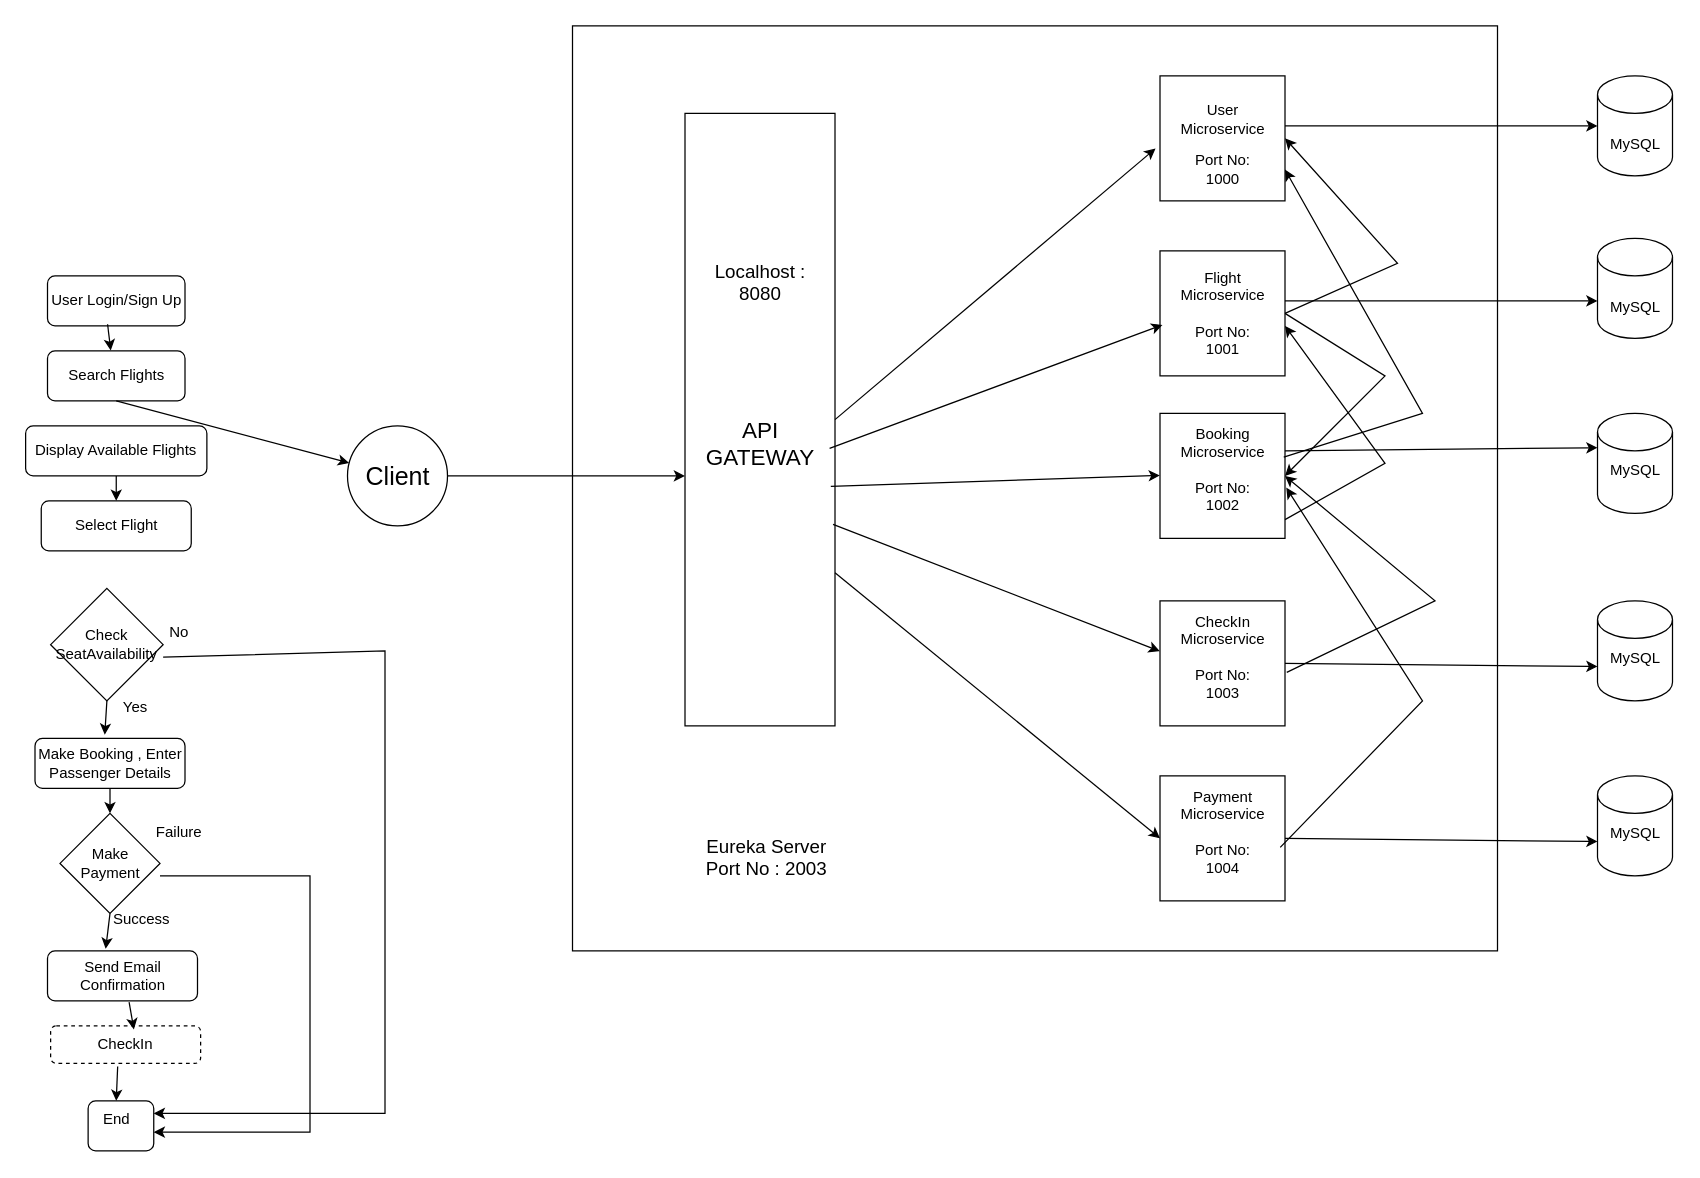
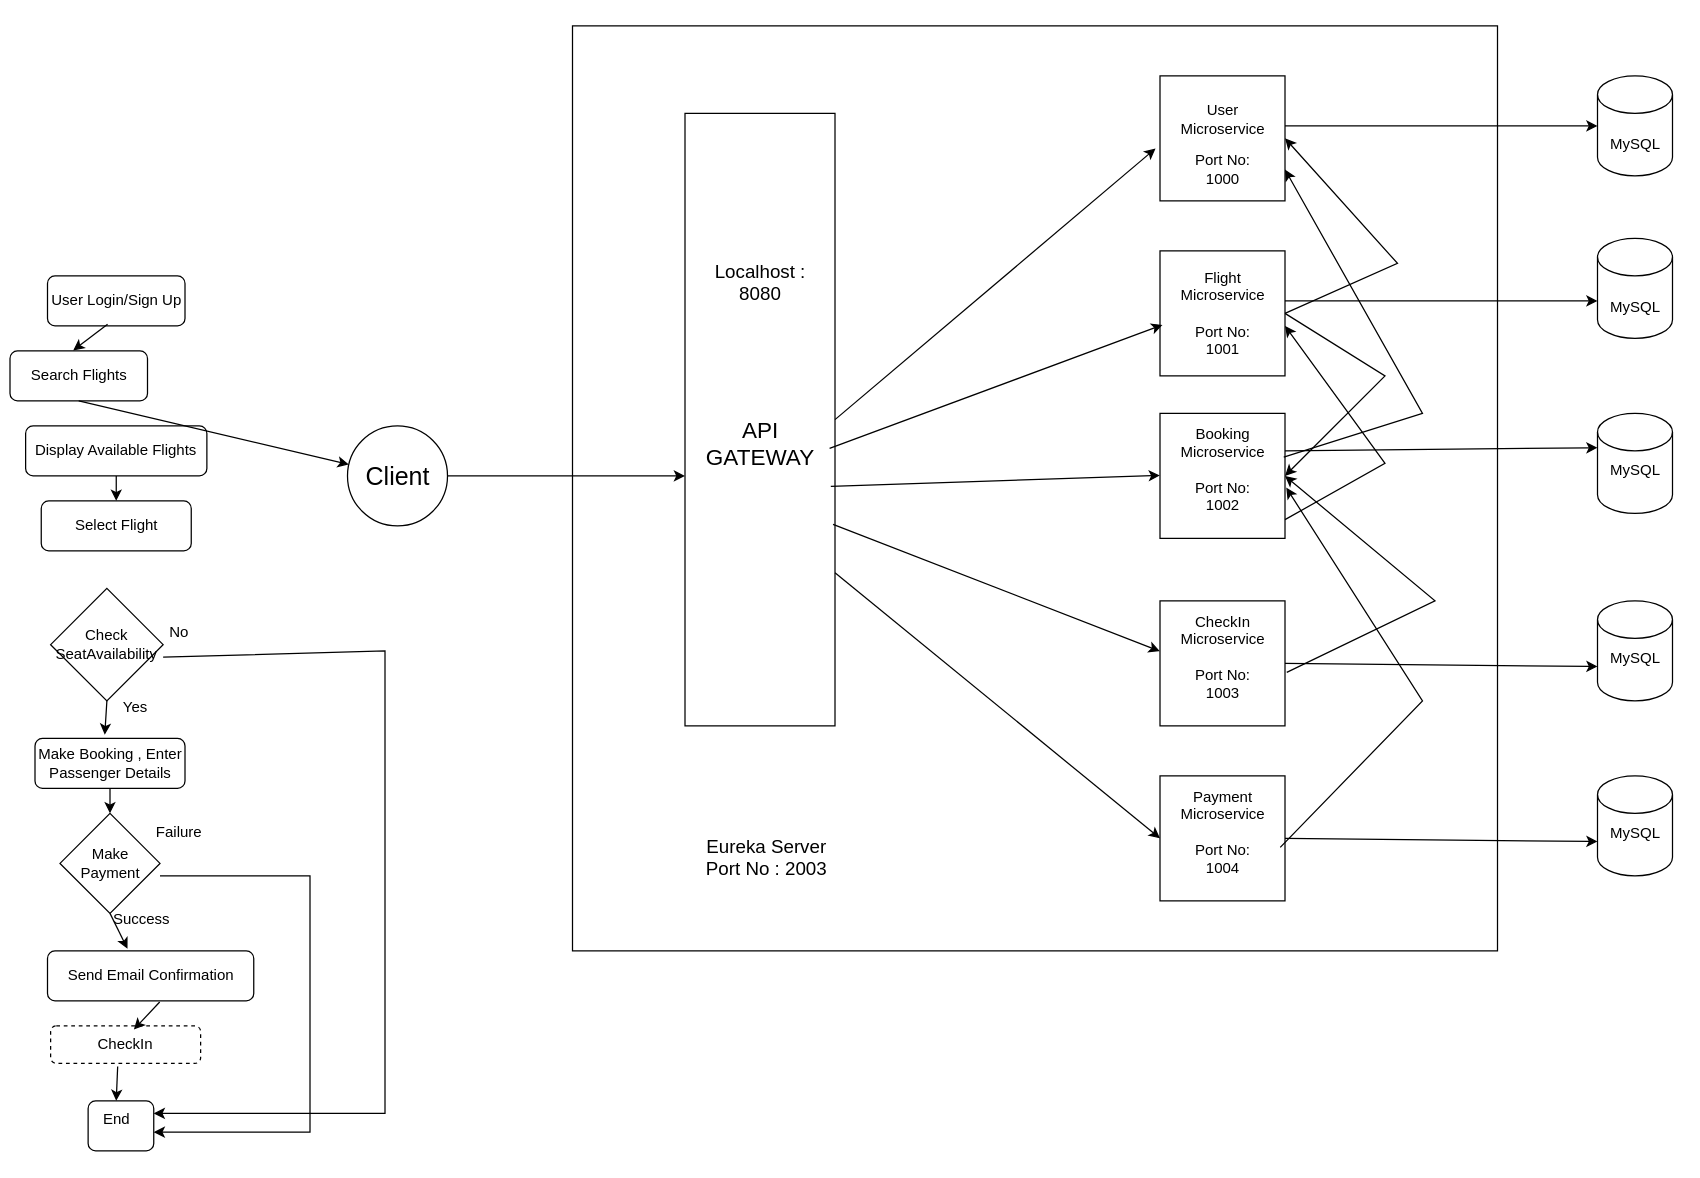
(116, 376) -> (79, 376)
(123, 976) -> (151, 976)
